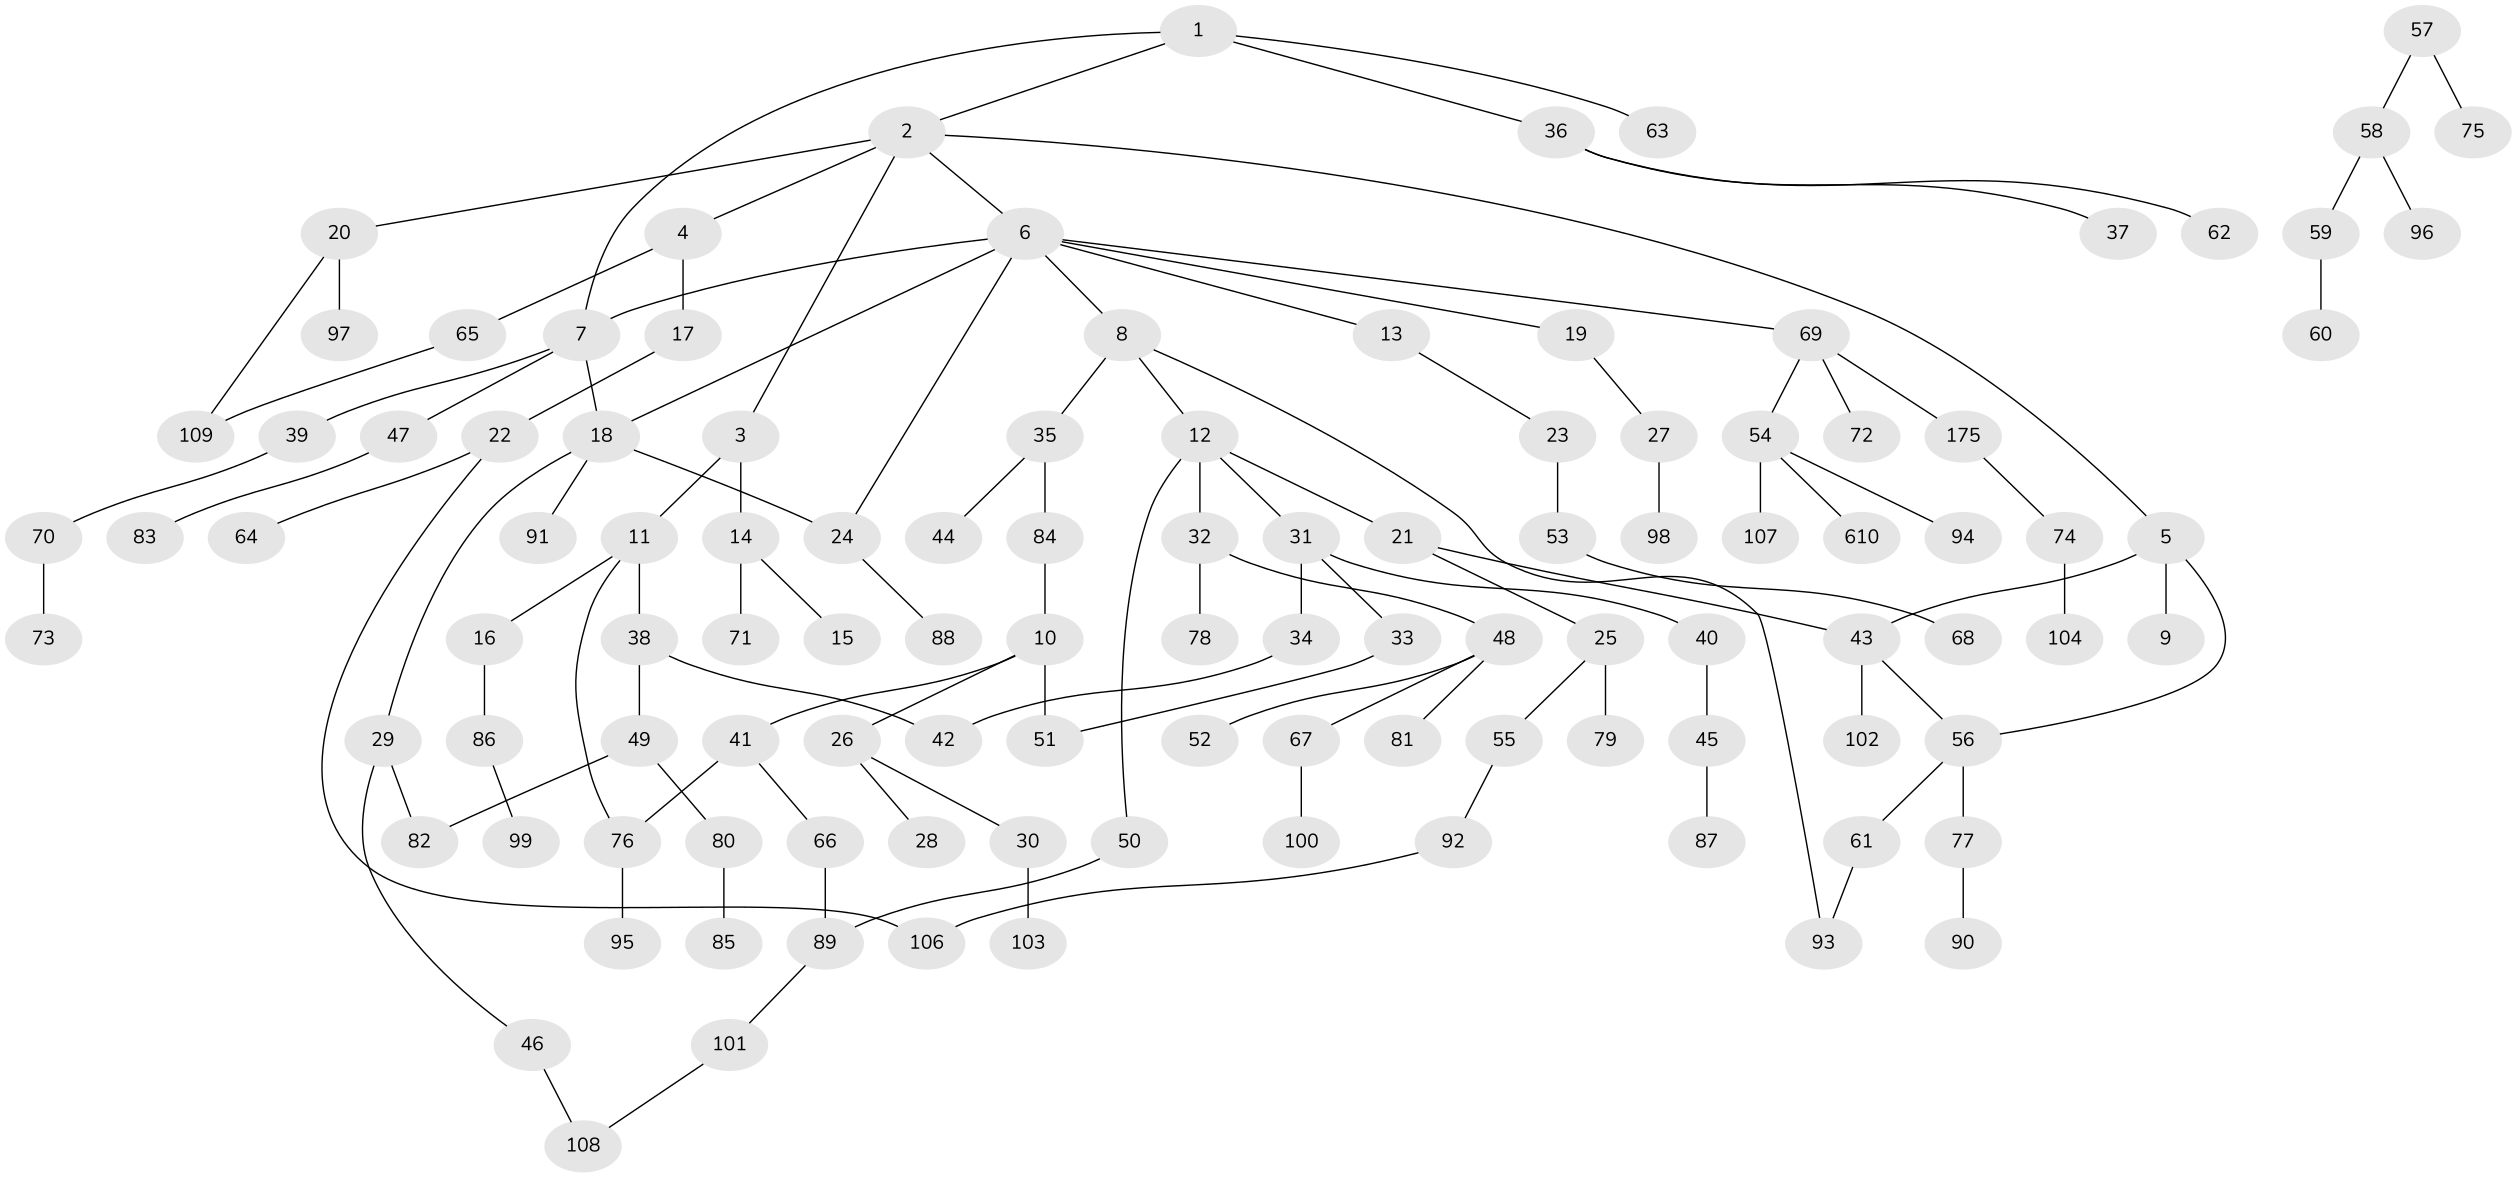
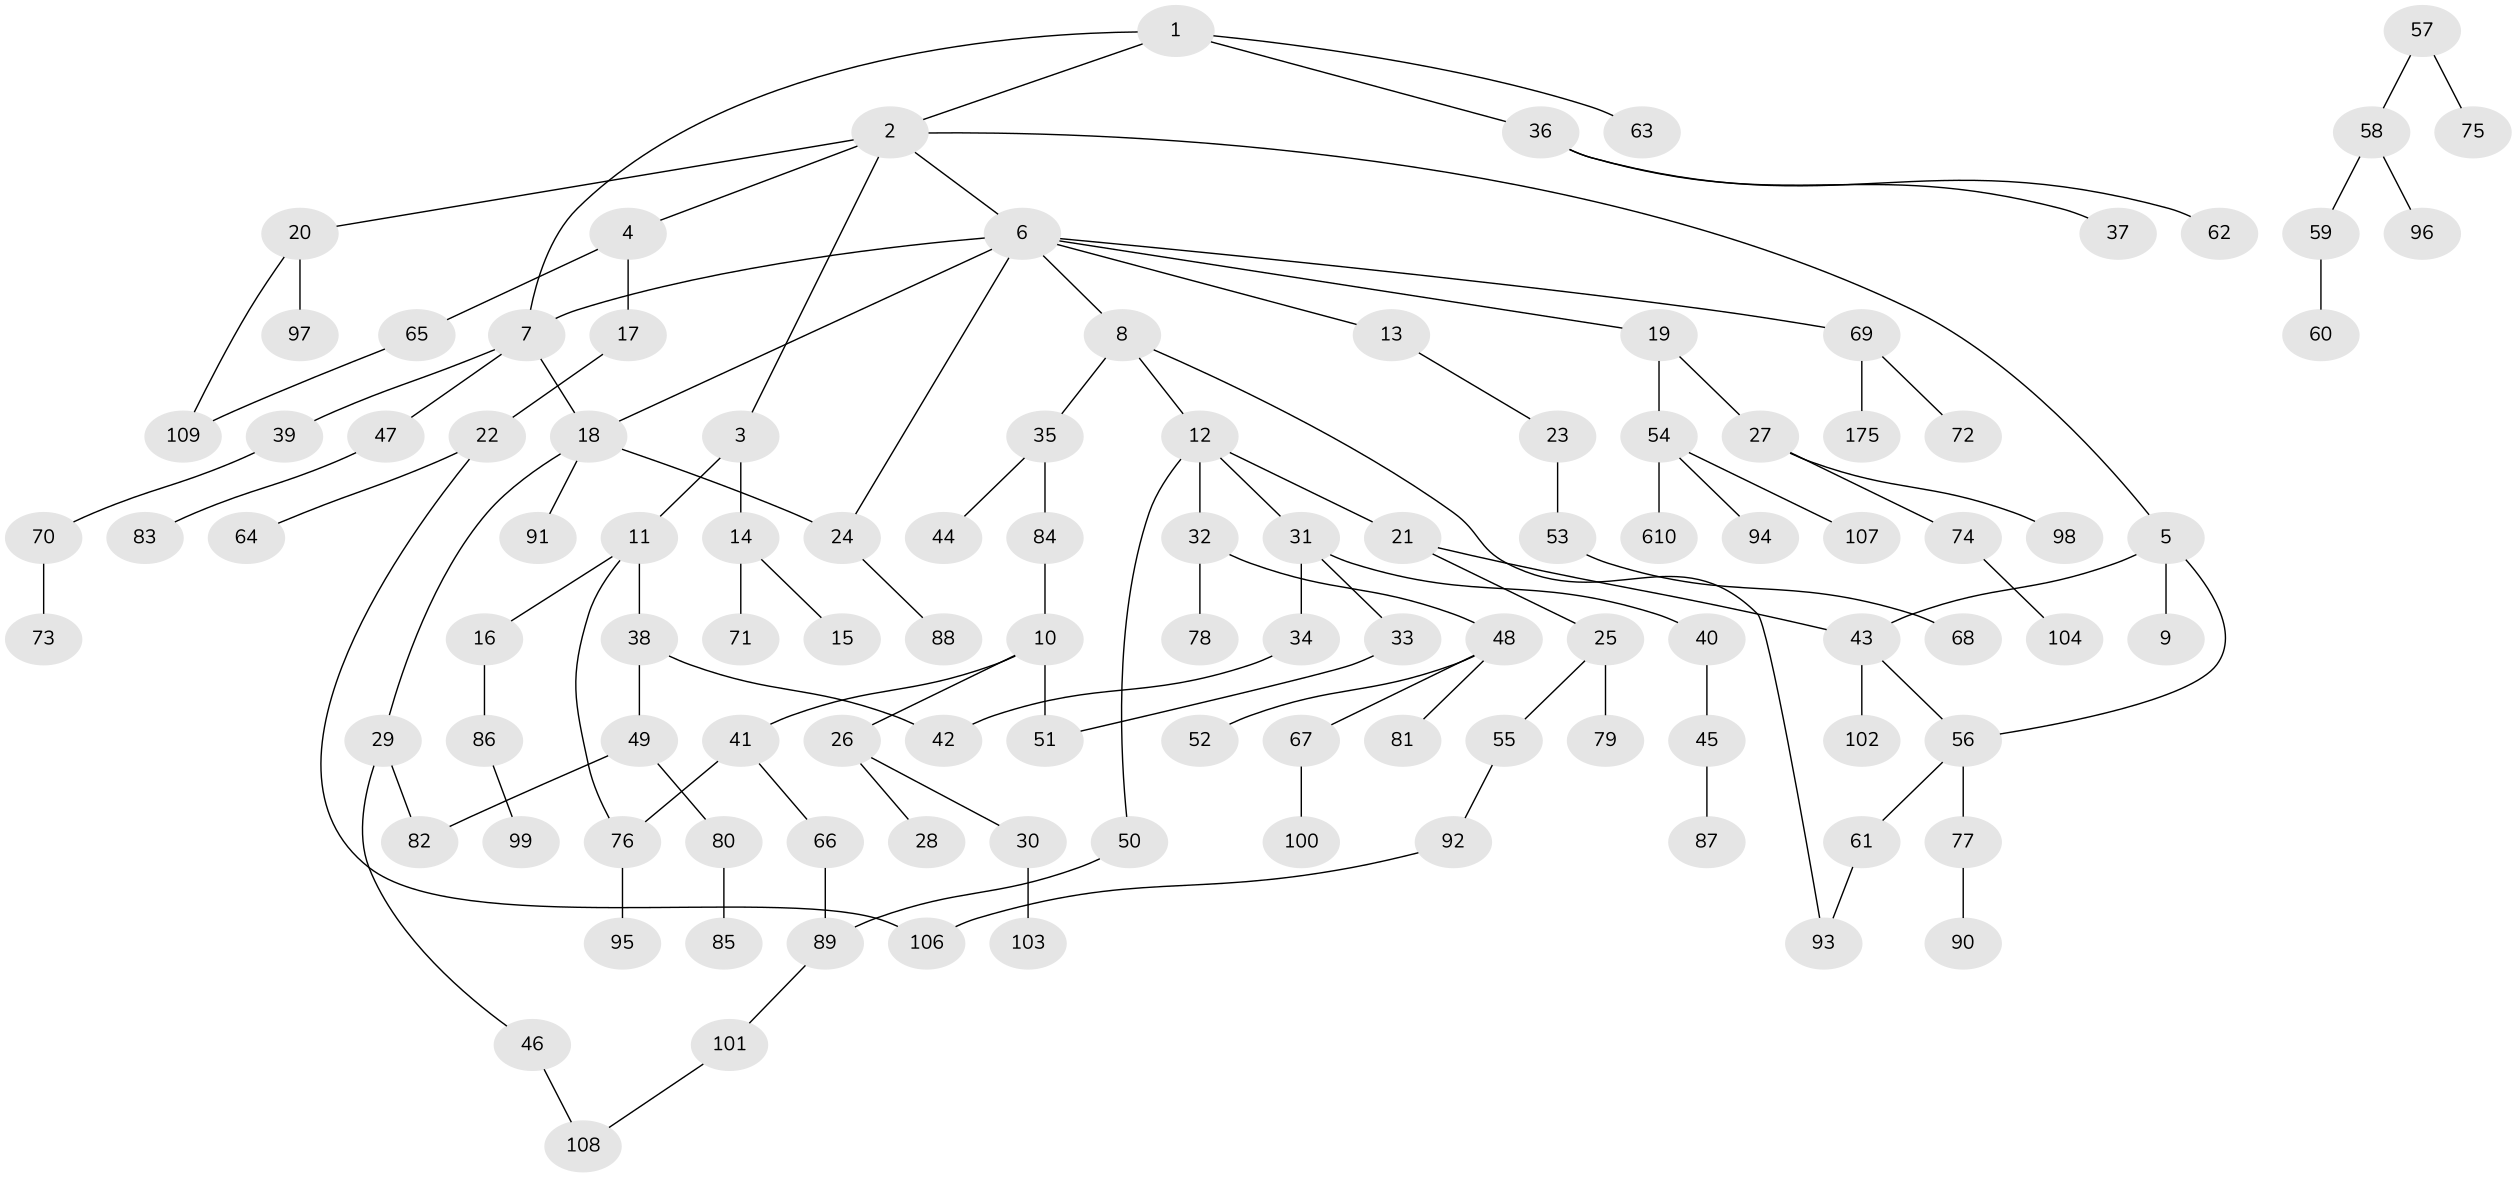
(1786, 386) -> (1659, 386)
(2014, 487) -> (1862, 487)
